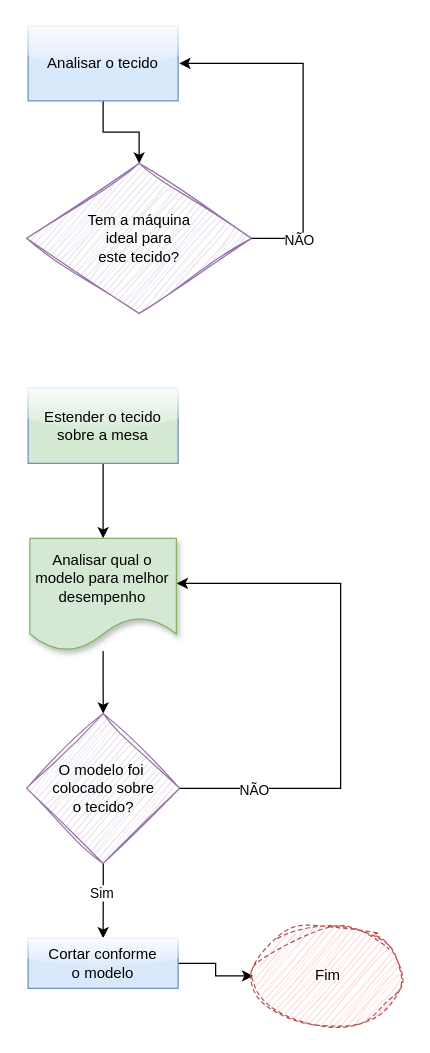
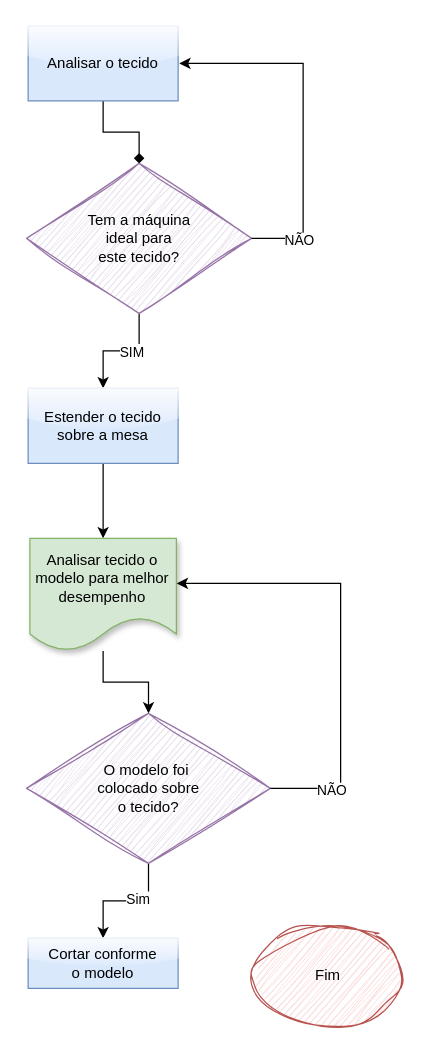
(139, 153) -> (139, 153)
none -> (125, 351)
(103, 426) -> (103, 426)
(103, 578) -> (103, 578)
(103, 788) -> (148, 788)
(216, 965) -> none
(328, 976) -> (328, 976)
